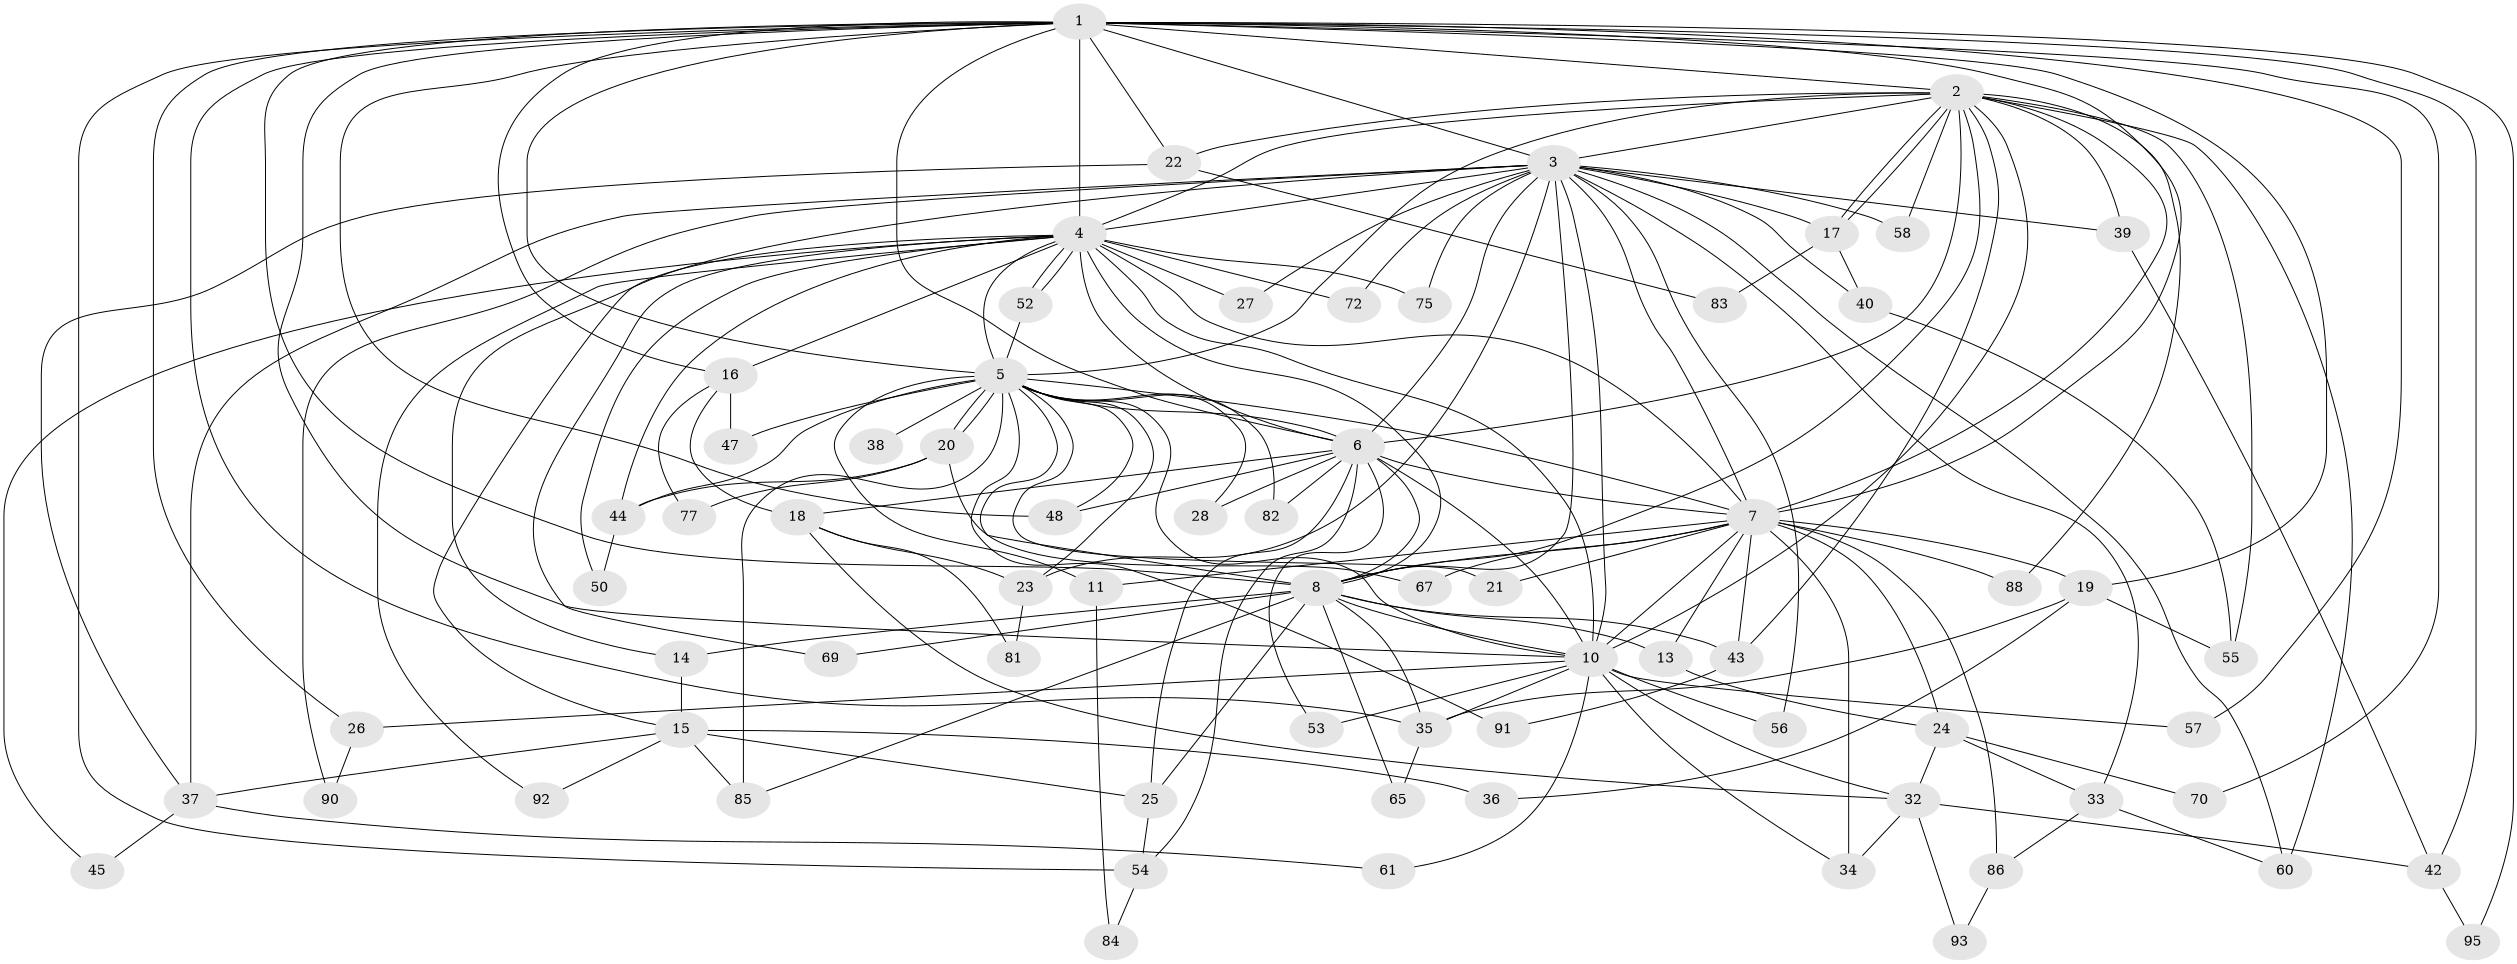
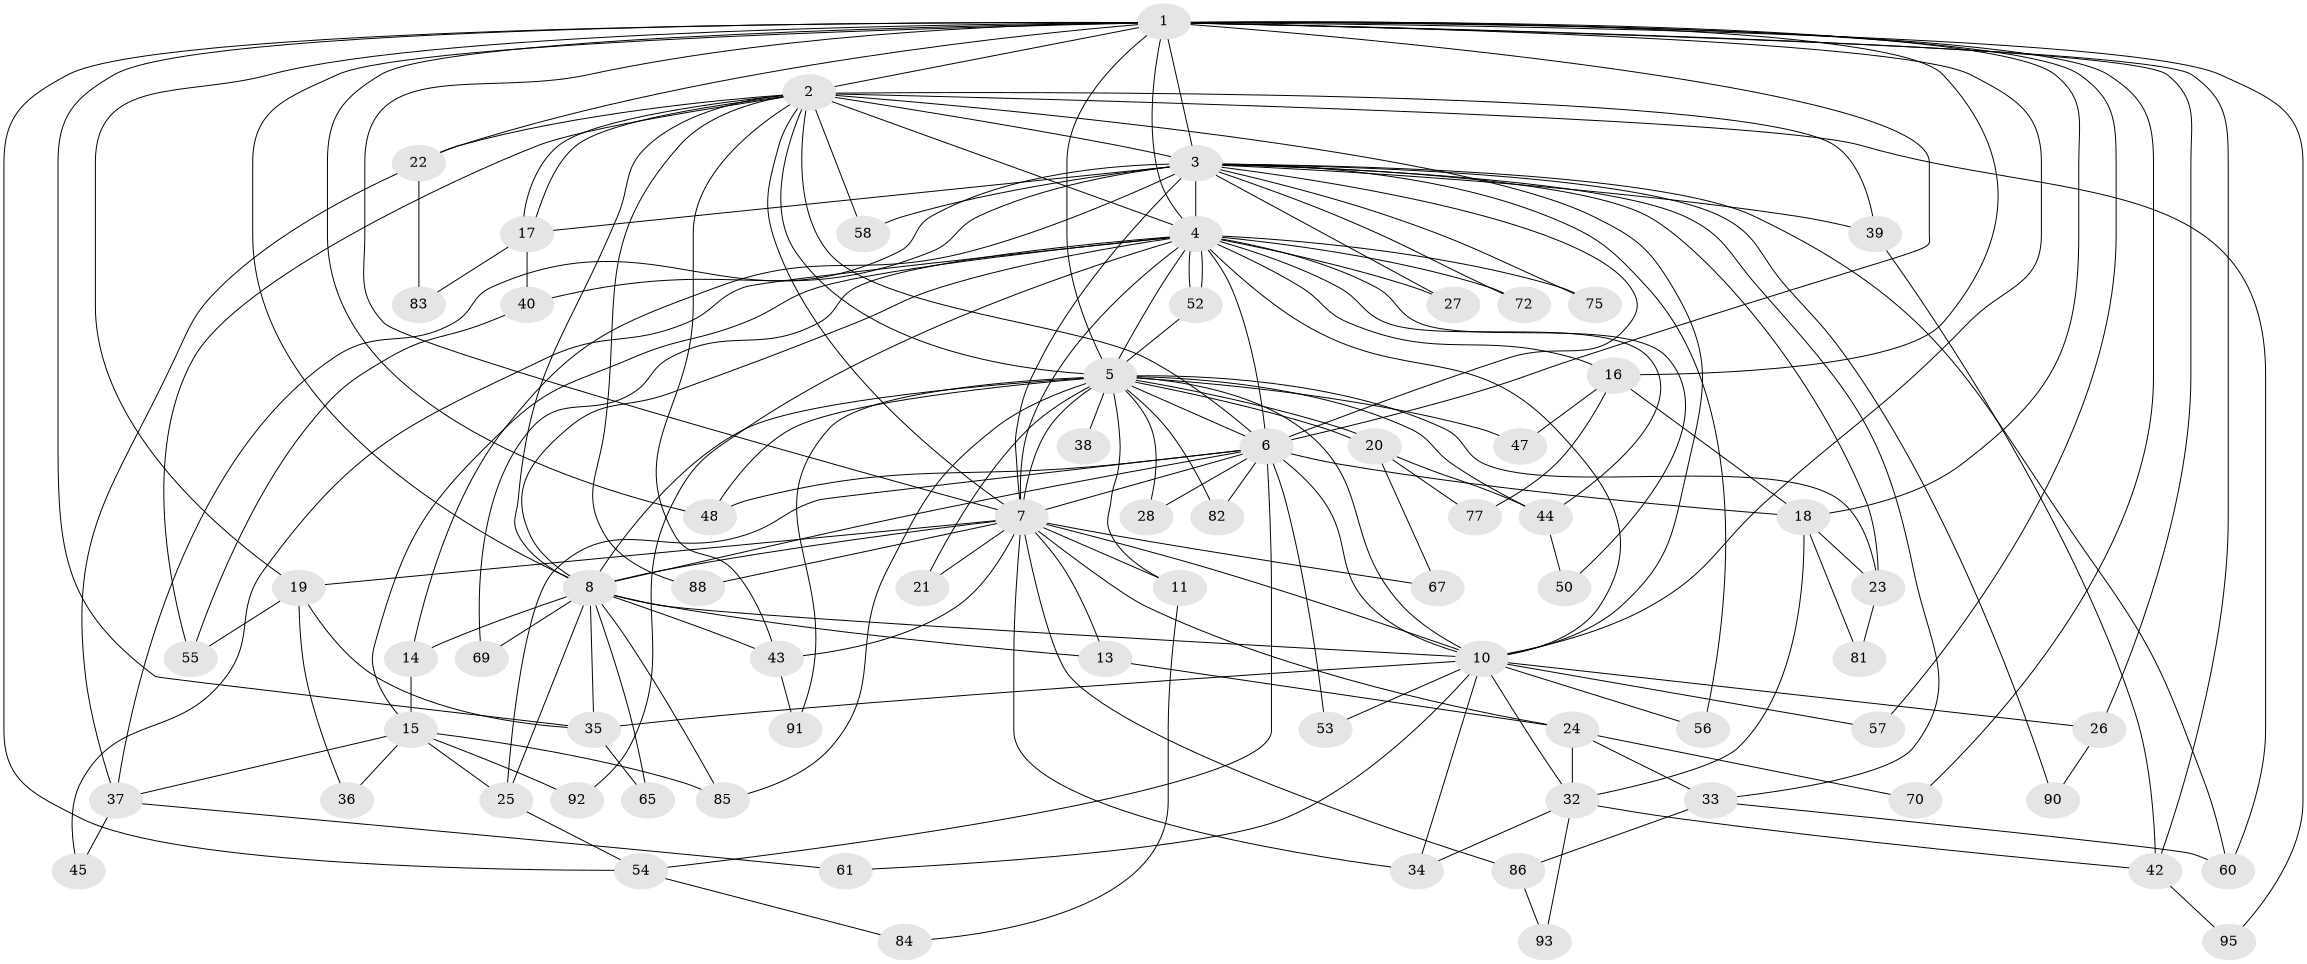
none -> (2022, 63)
(1600, 397) -> none
(1573, 476) -> none
